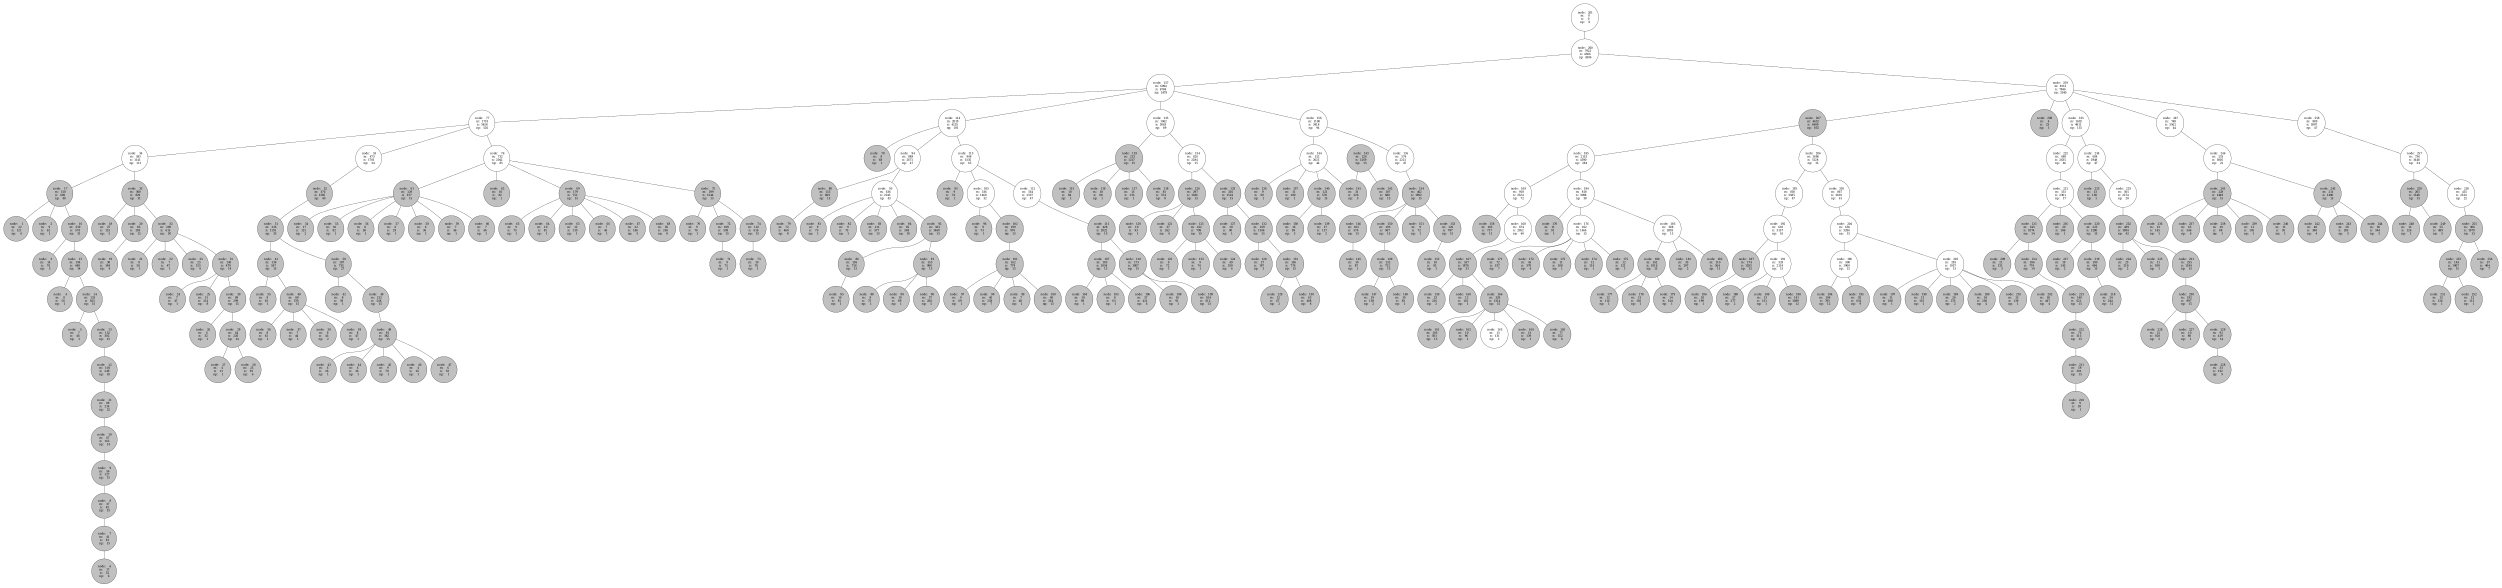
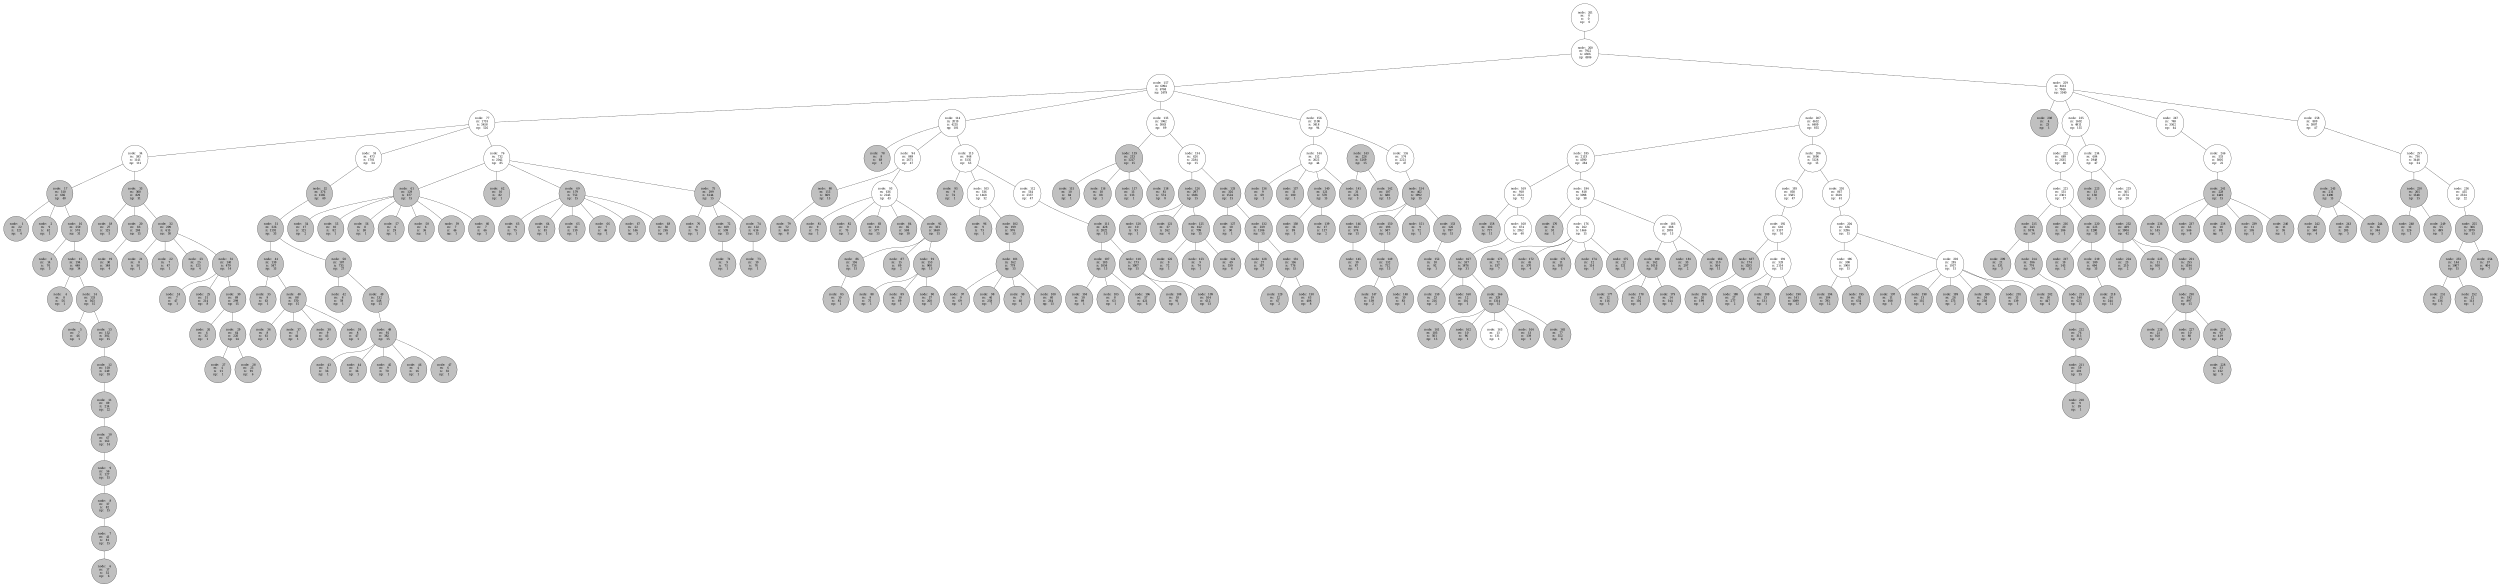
(1936, 105) -> none
(1813, 123) -> (1813, 123)
(2272, 176) -> none
none -> (896, 264)
